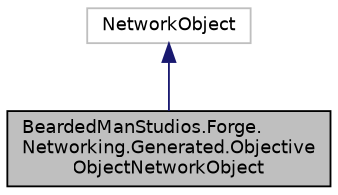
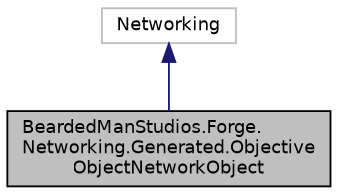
(169, 26) -> (169, 26)
